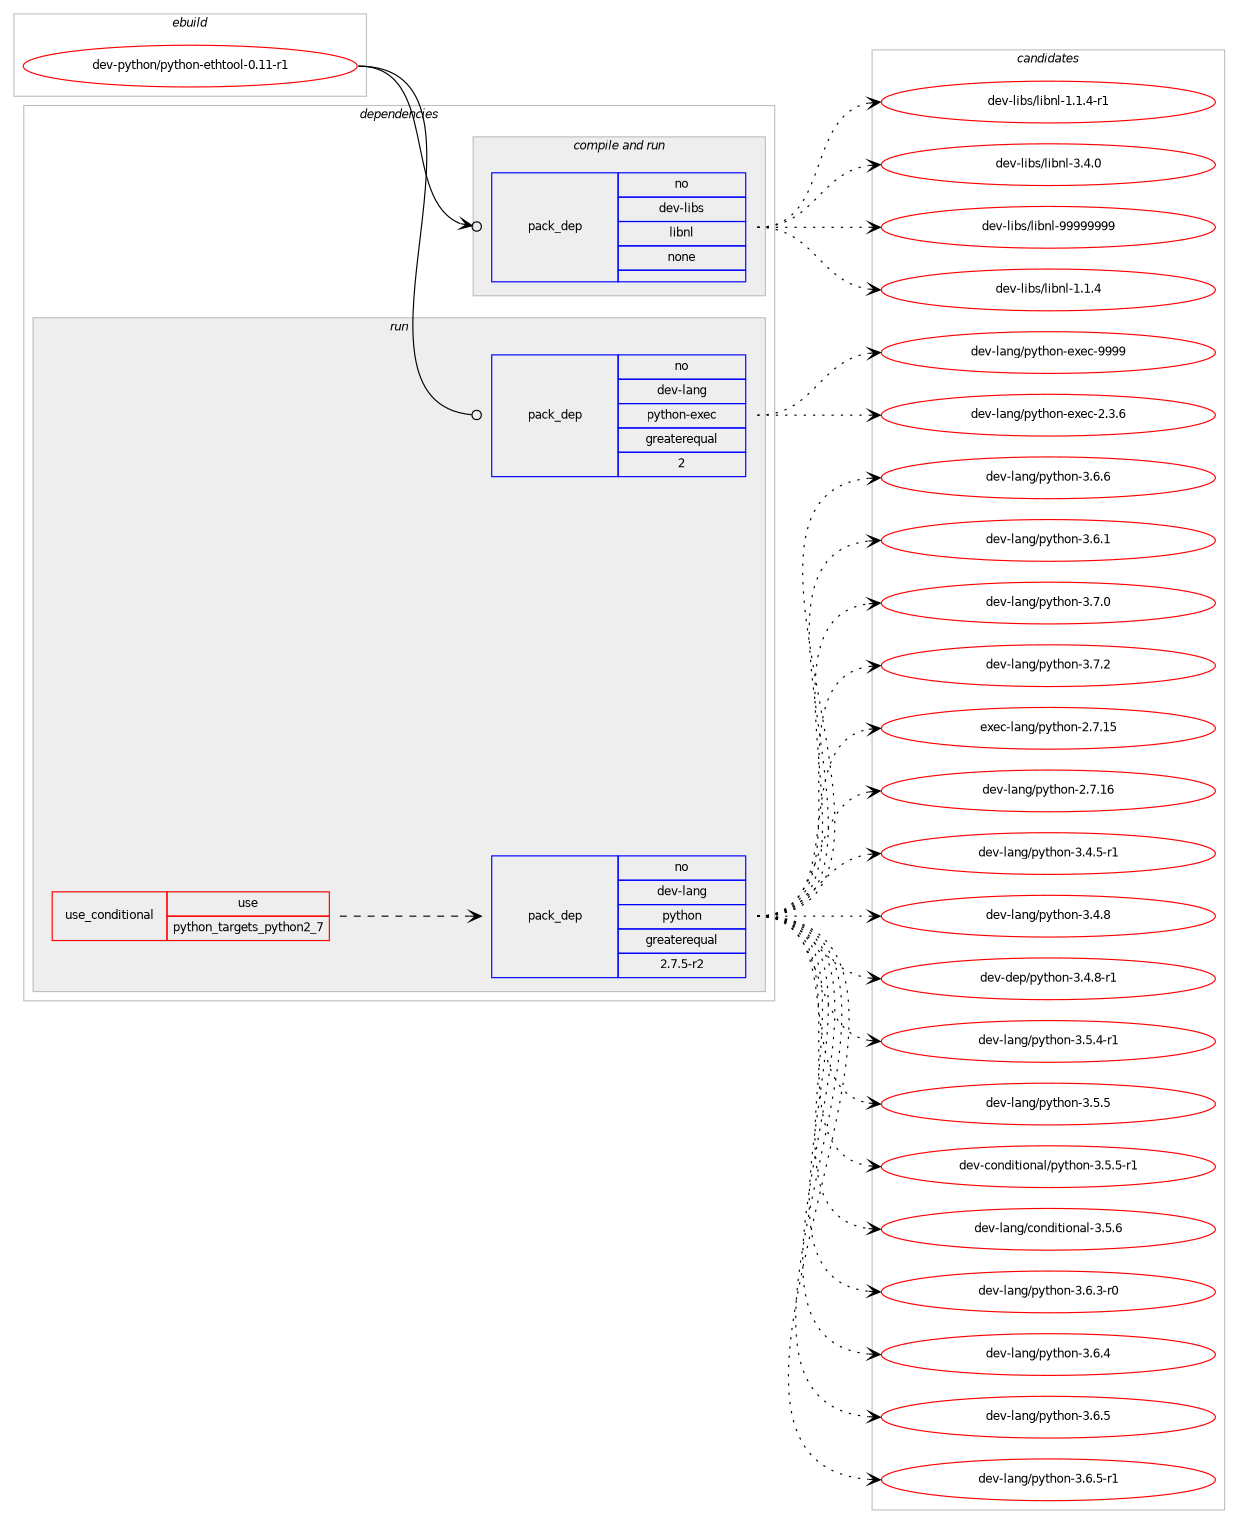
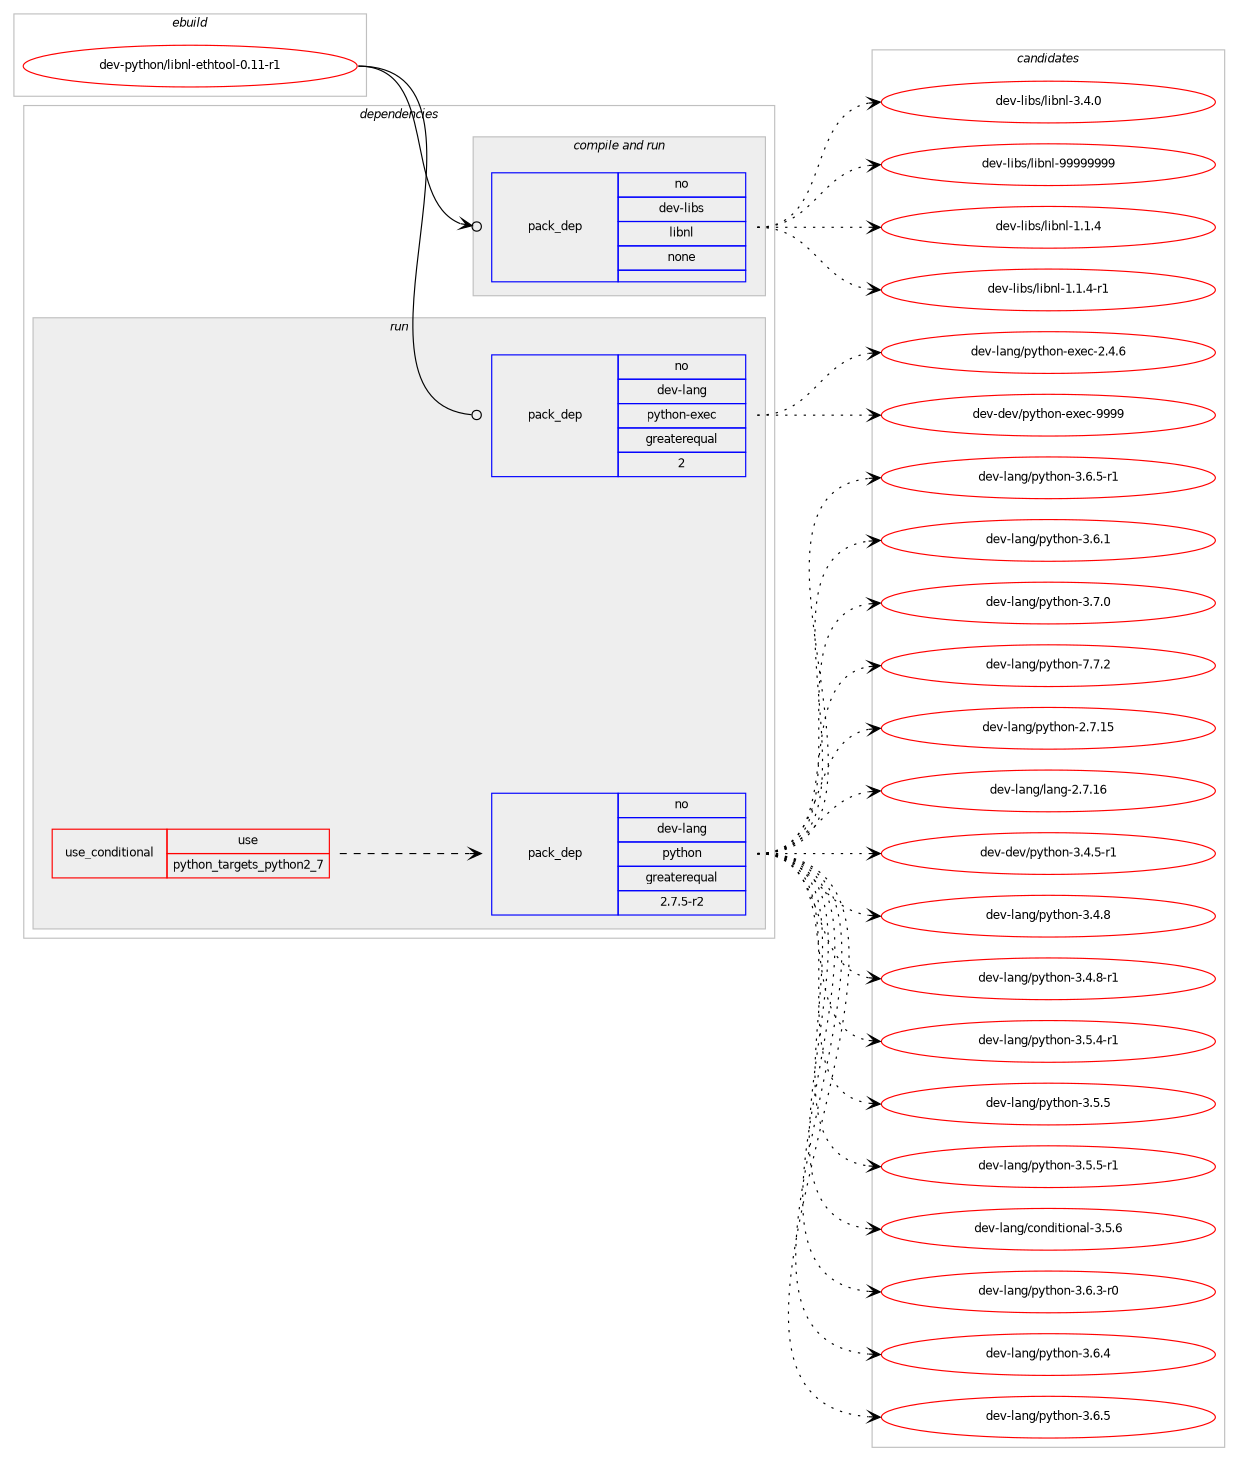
(190, 66) -> (190, 66)
(1048, 353) -> (1048, 415)
(1048, 415) -> (1048, 353)
(1048, 478) -> none
(1048, 666) -> (1048, 666)
(1048, 728) -> (1048, 728)
(1048, 791) -> (1048, 791)
(1048, 854) -> (1048, 854)
(1048, 979) -> (1048, 979)
(1048, 1167) -> (1048, 1167)
